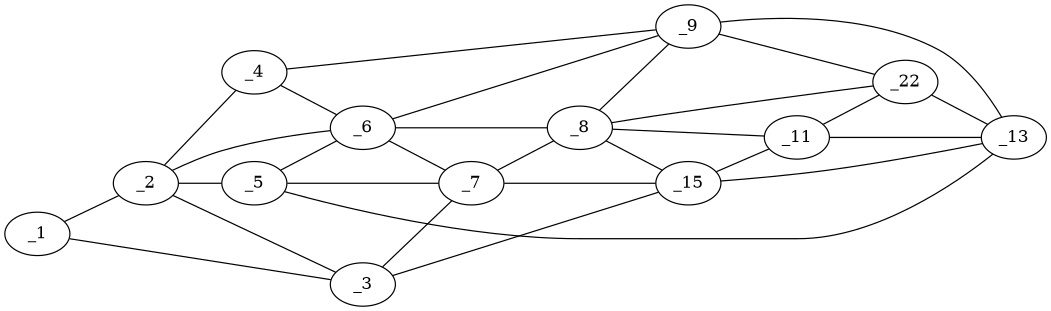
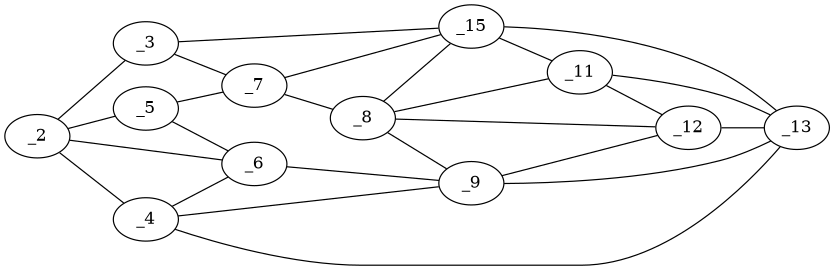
(905, 82) -> (688, 128)
(471, 128) -> none
(417, 156) -> none
(37, 234) -> none
(647, 239) -> (495, 265)
